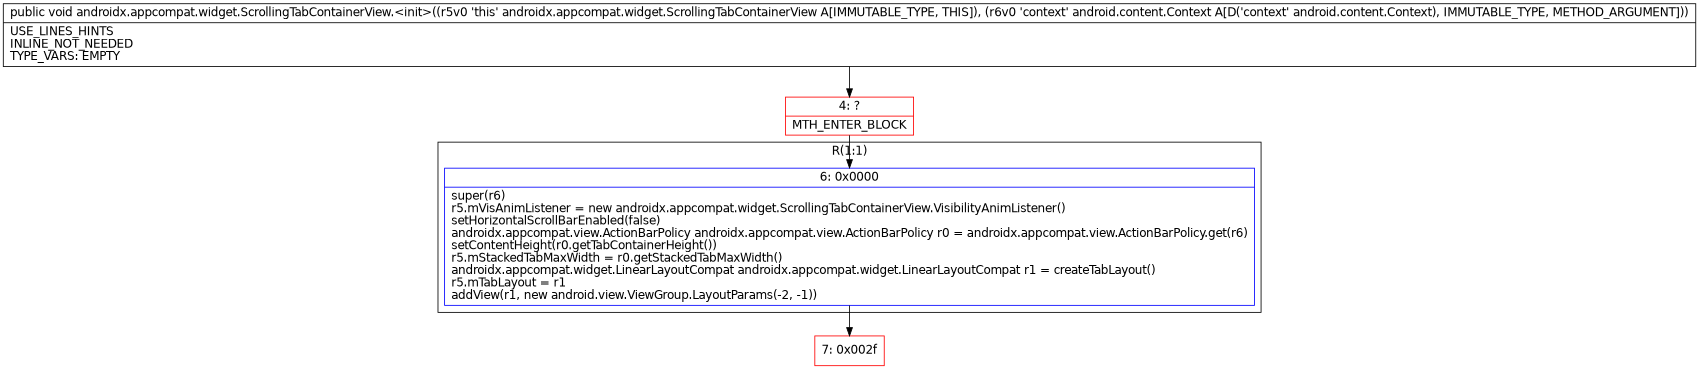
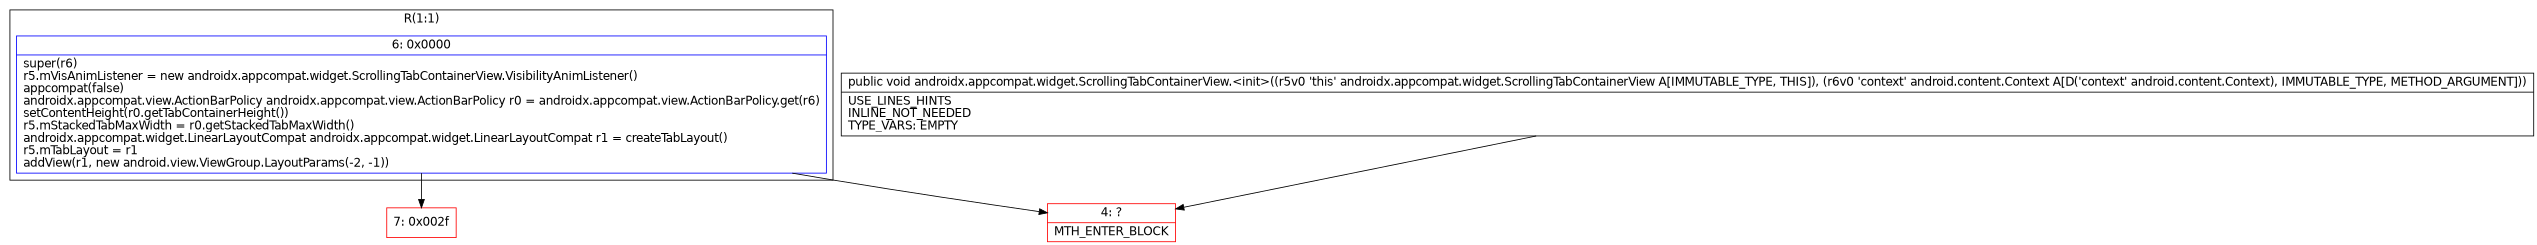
(850, 147) -> (916, 193)
(556, 221) -> (74, 89)
